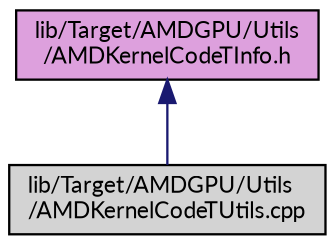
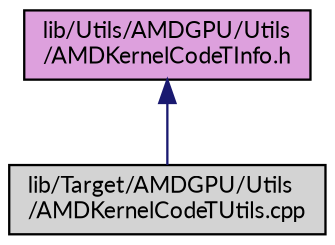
(167, 45) -> (167, 45)
